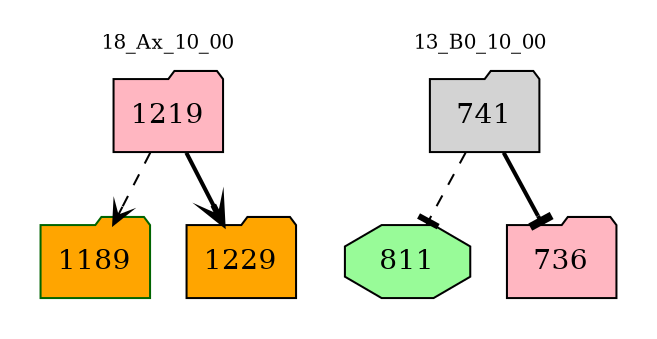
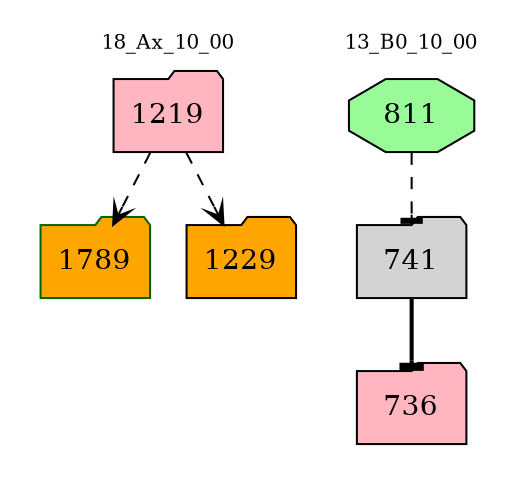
(200, 179) -> (200, 179)
(448, 184) -> (412, 184)
(95, 262) -> (95, 262)
